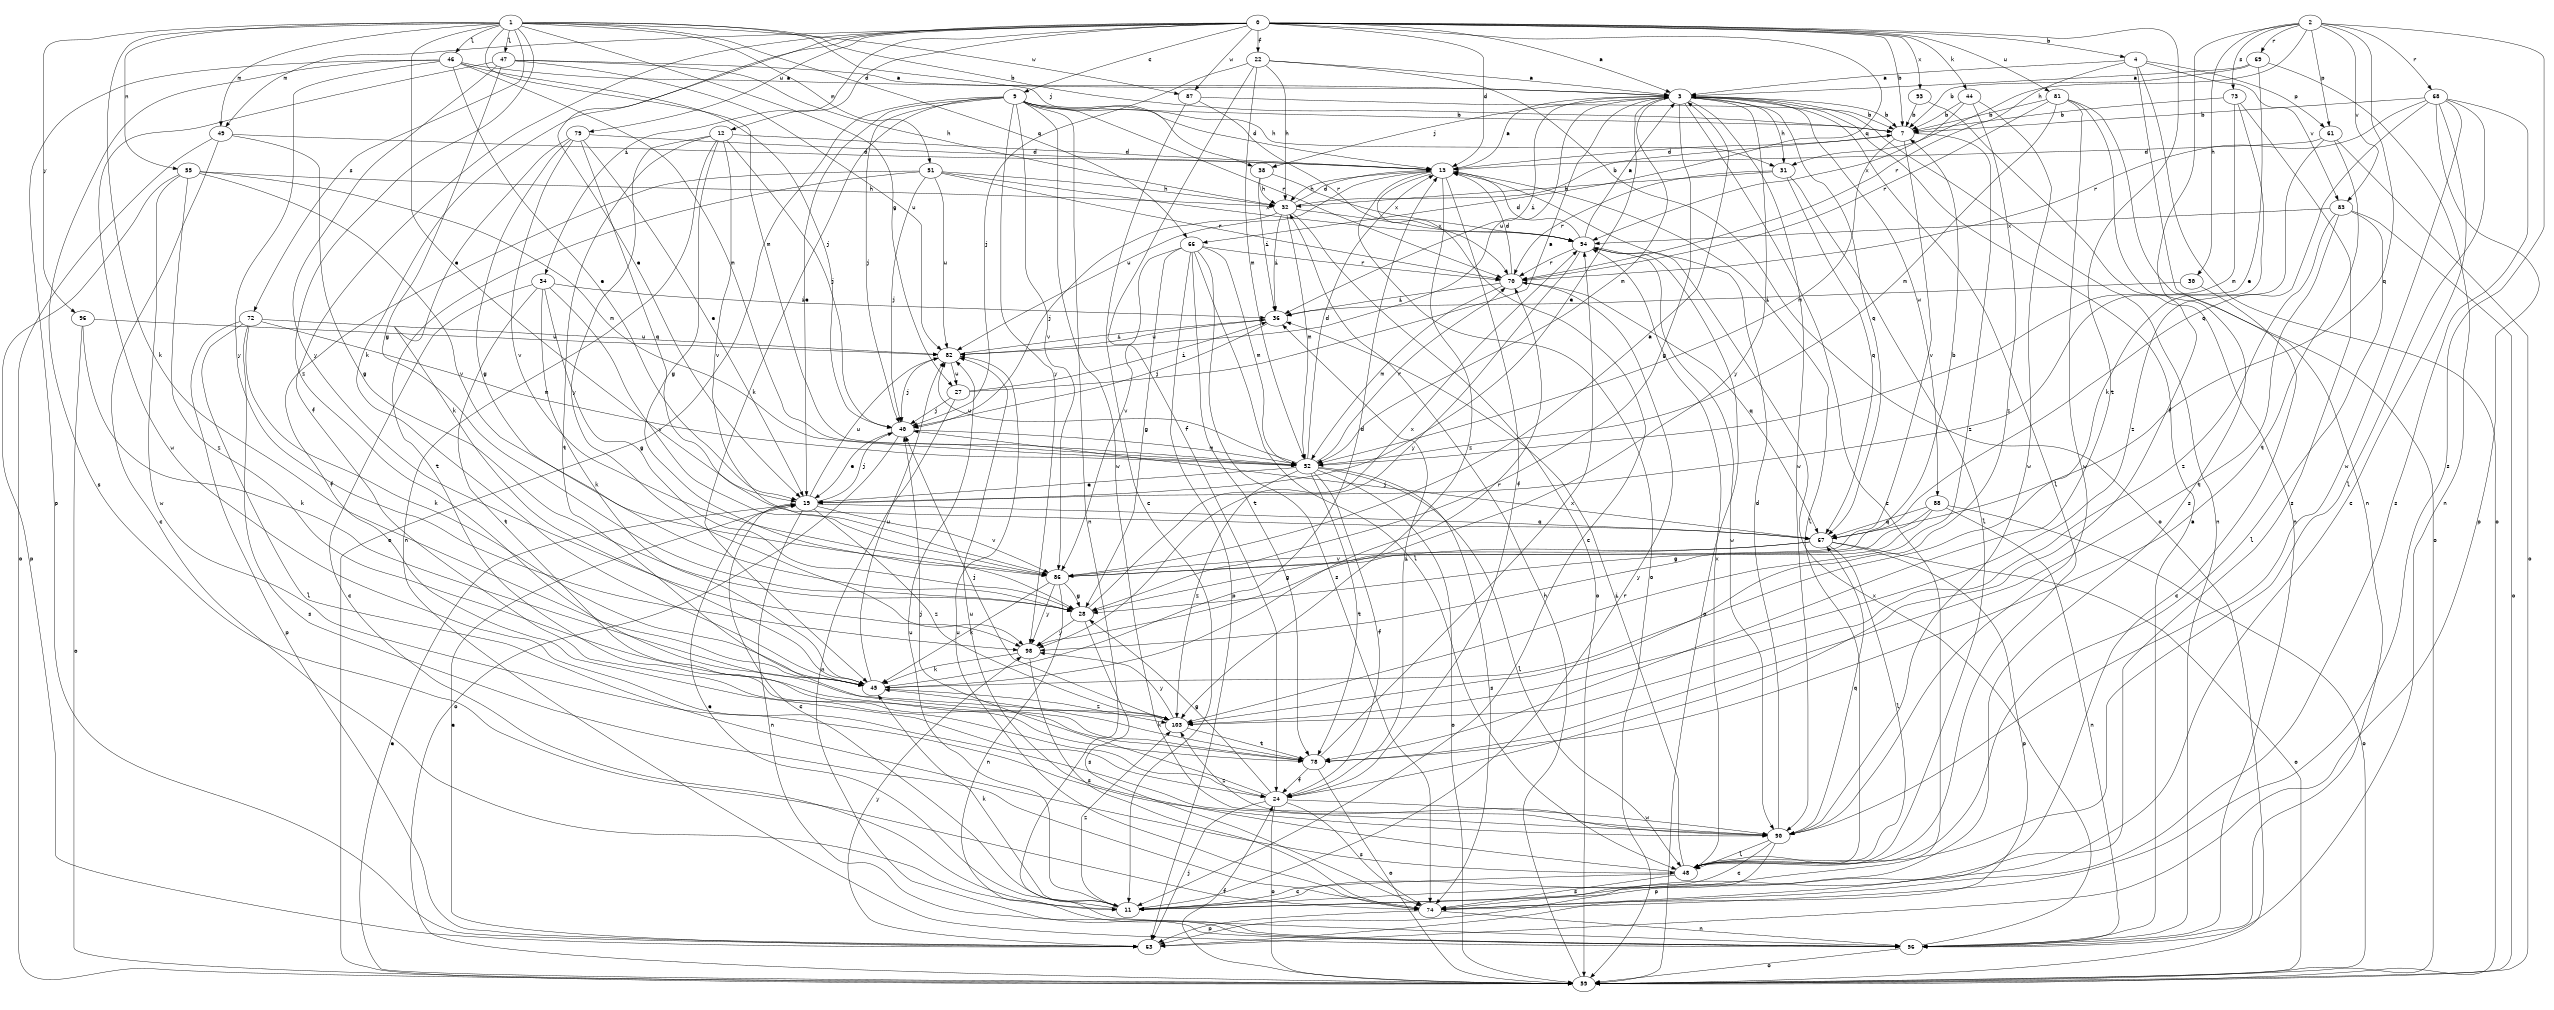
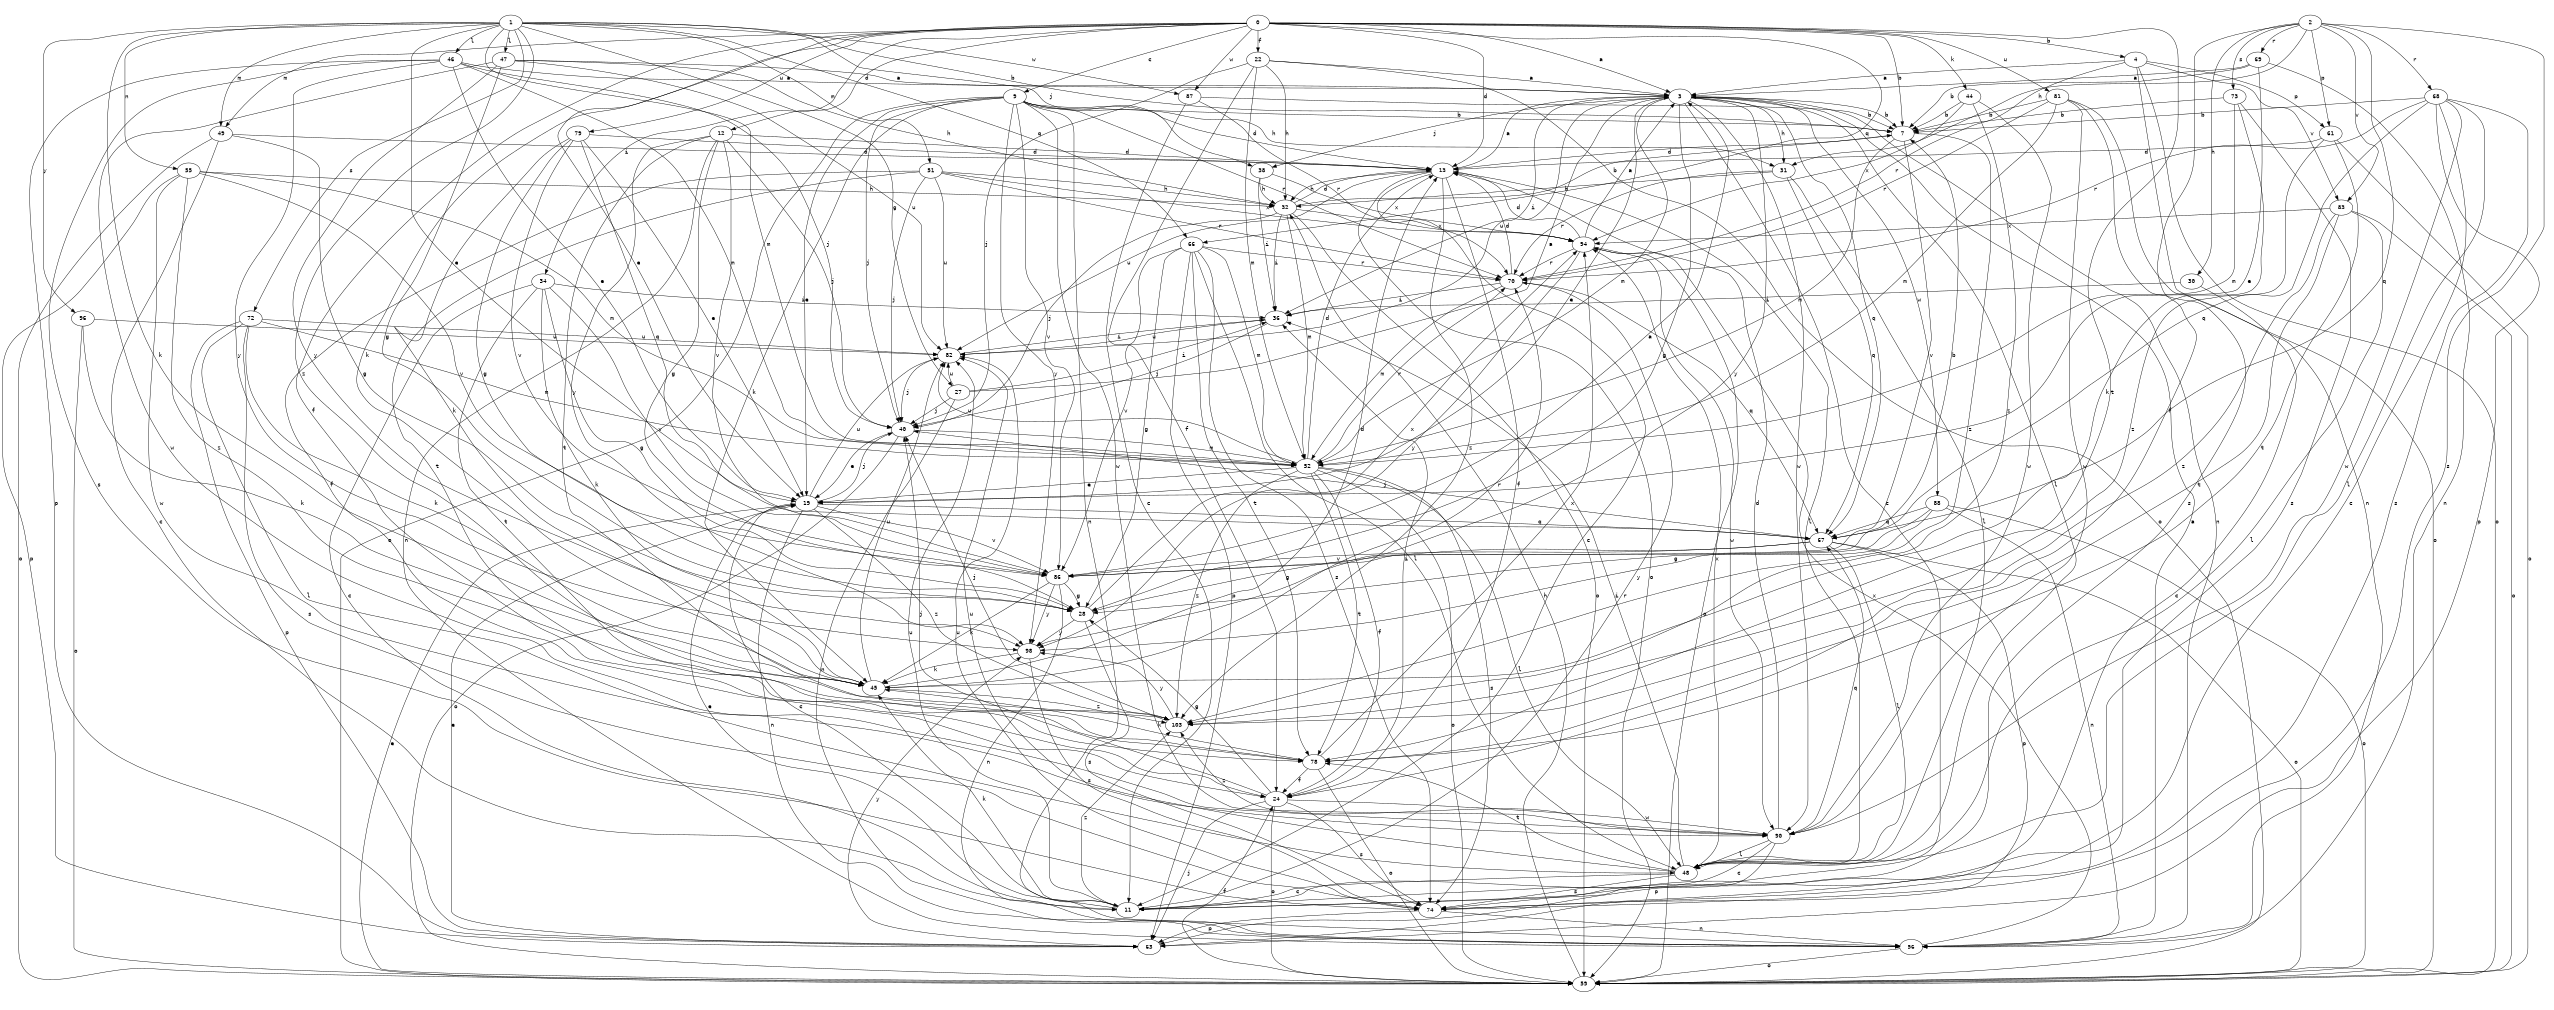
(1920, 97) -> none
(954, 372) -> (949, 377)
(1244, 743) -> (1511, 818)
